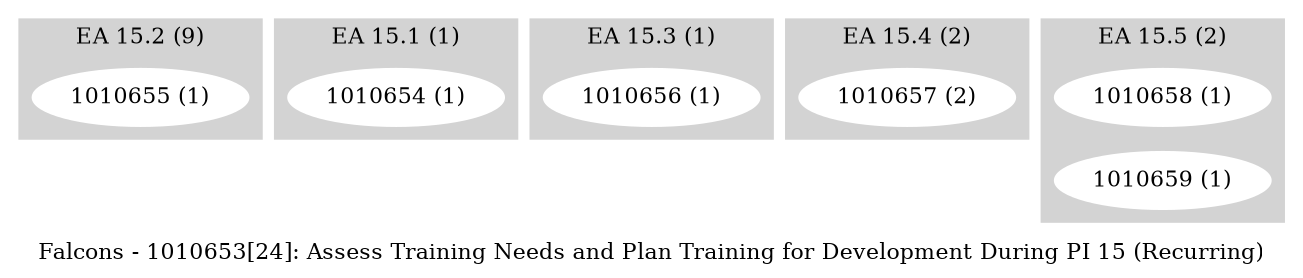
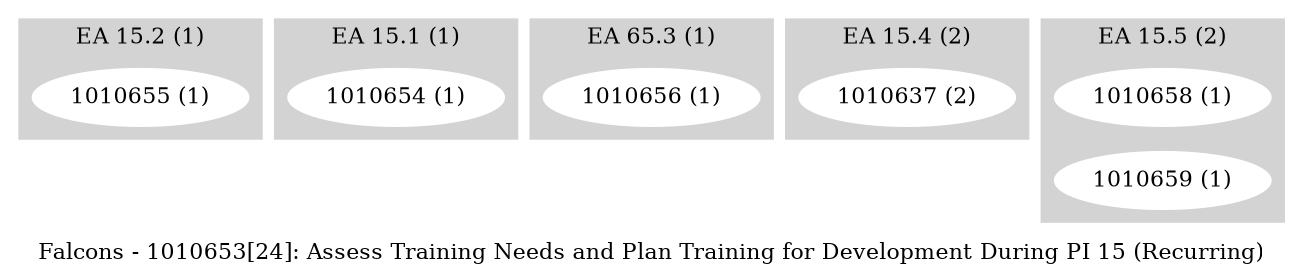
(141, 38) -> (141, 38)
(652, 38) -> (652, 38)
(907, 97) -> (907, 97)
